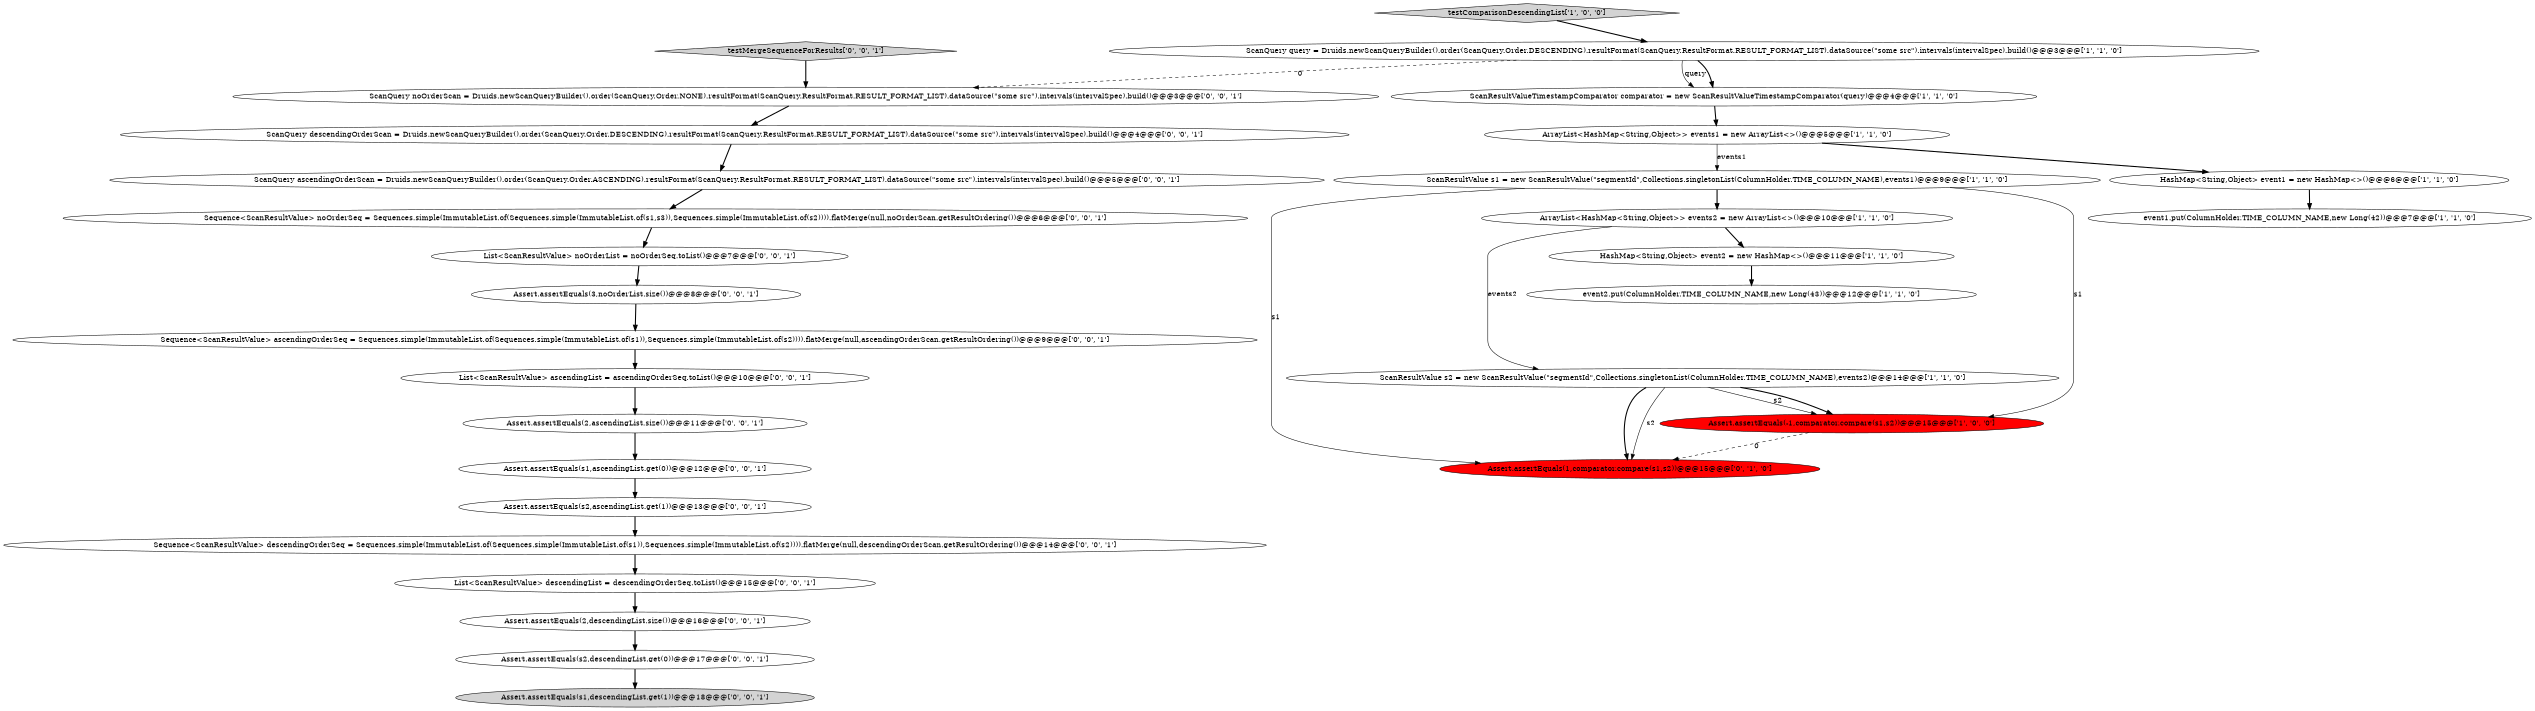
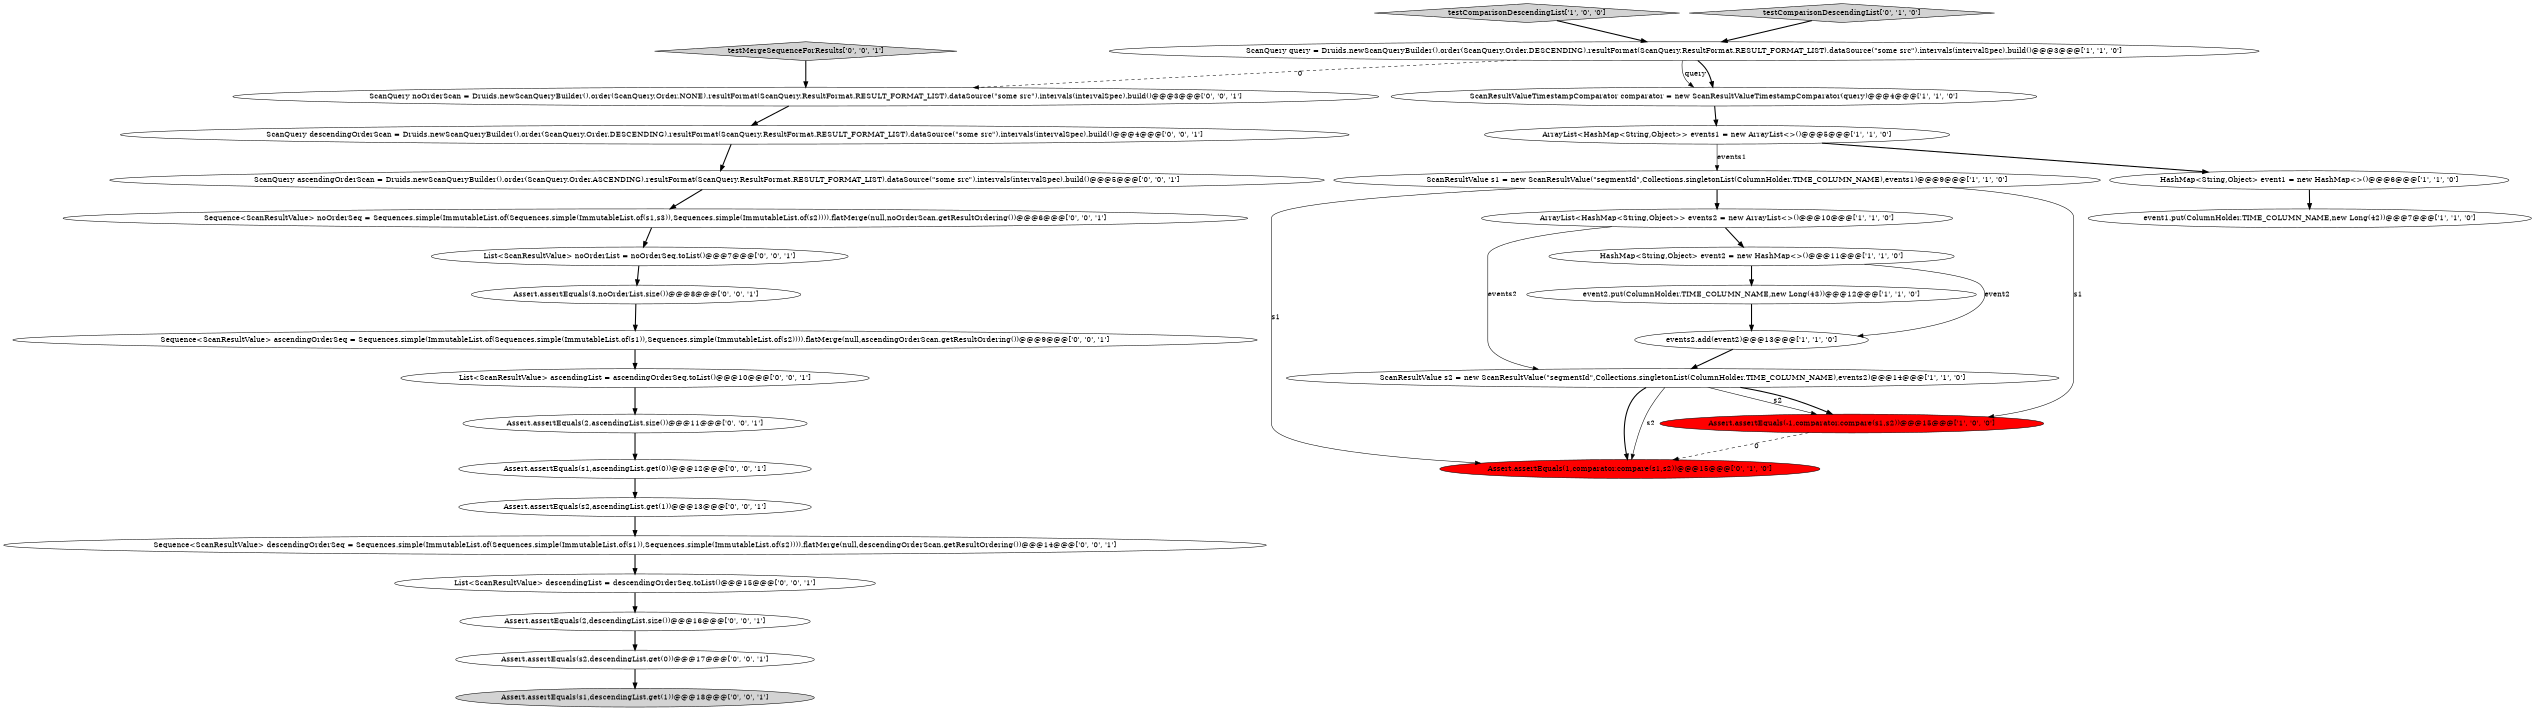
none -> (1842, 13)
none -> (1752, 340)
